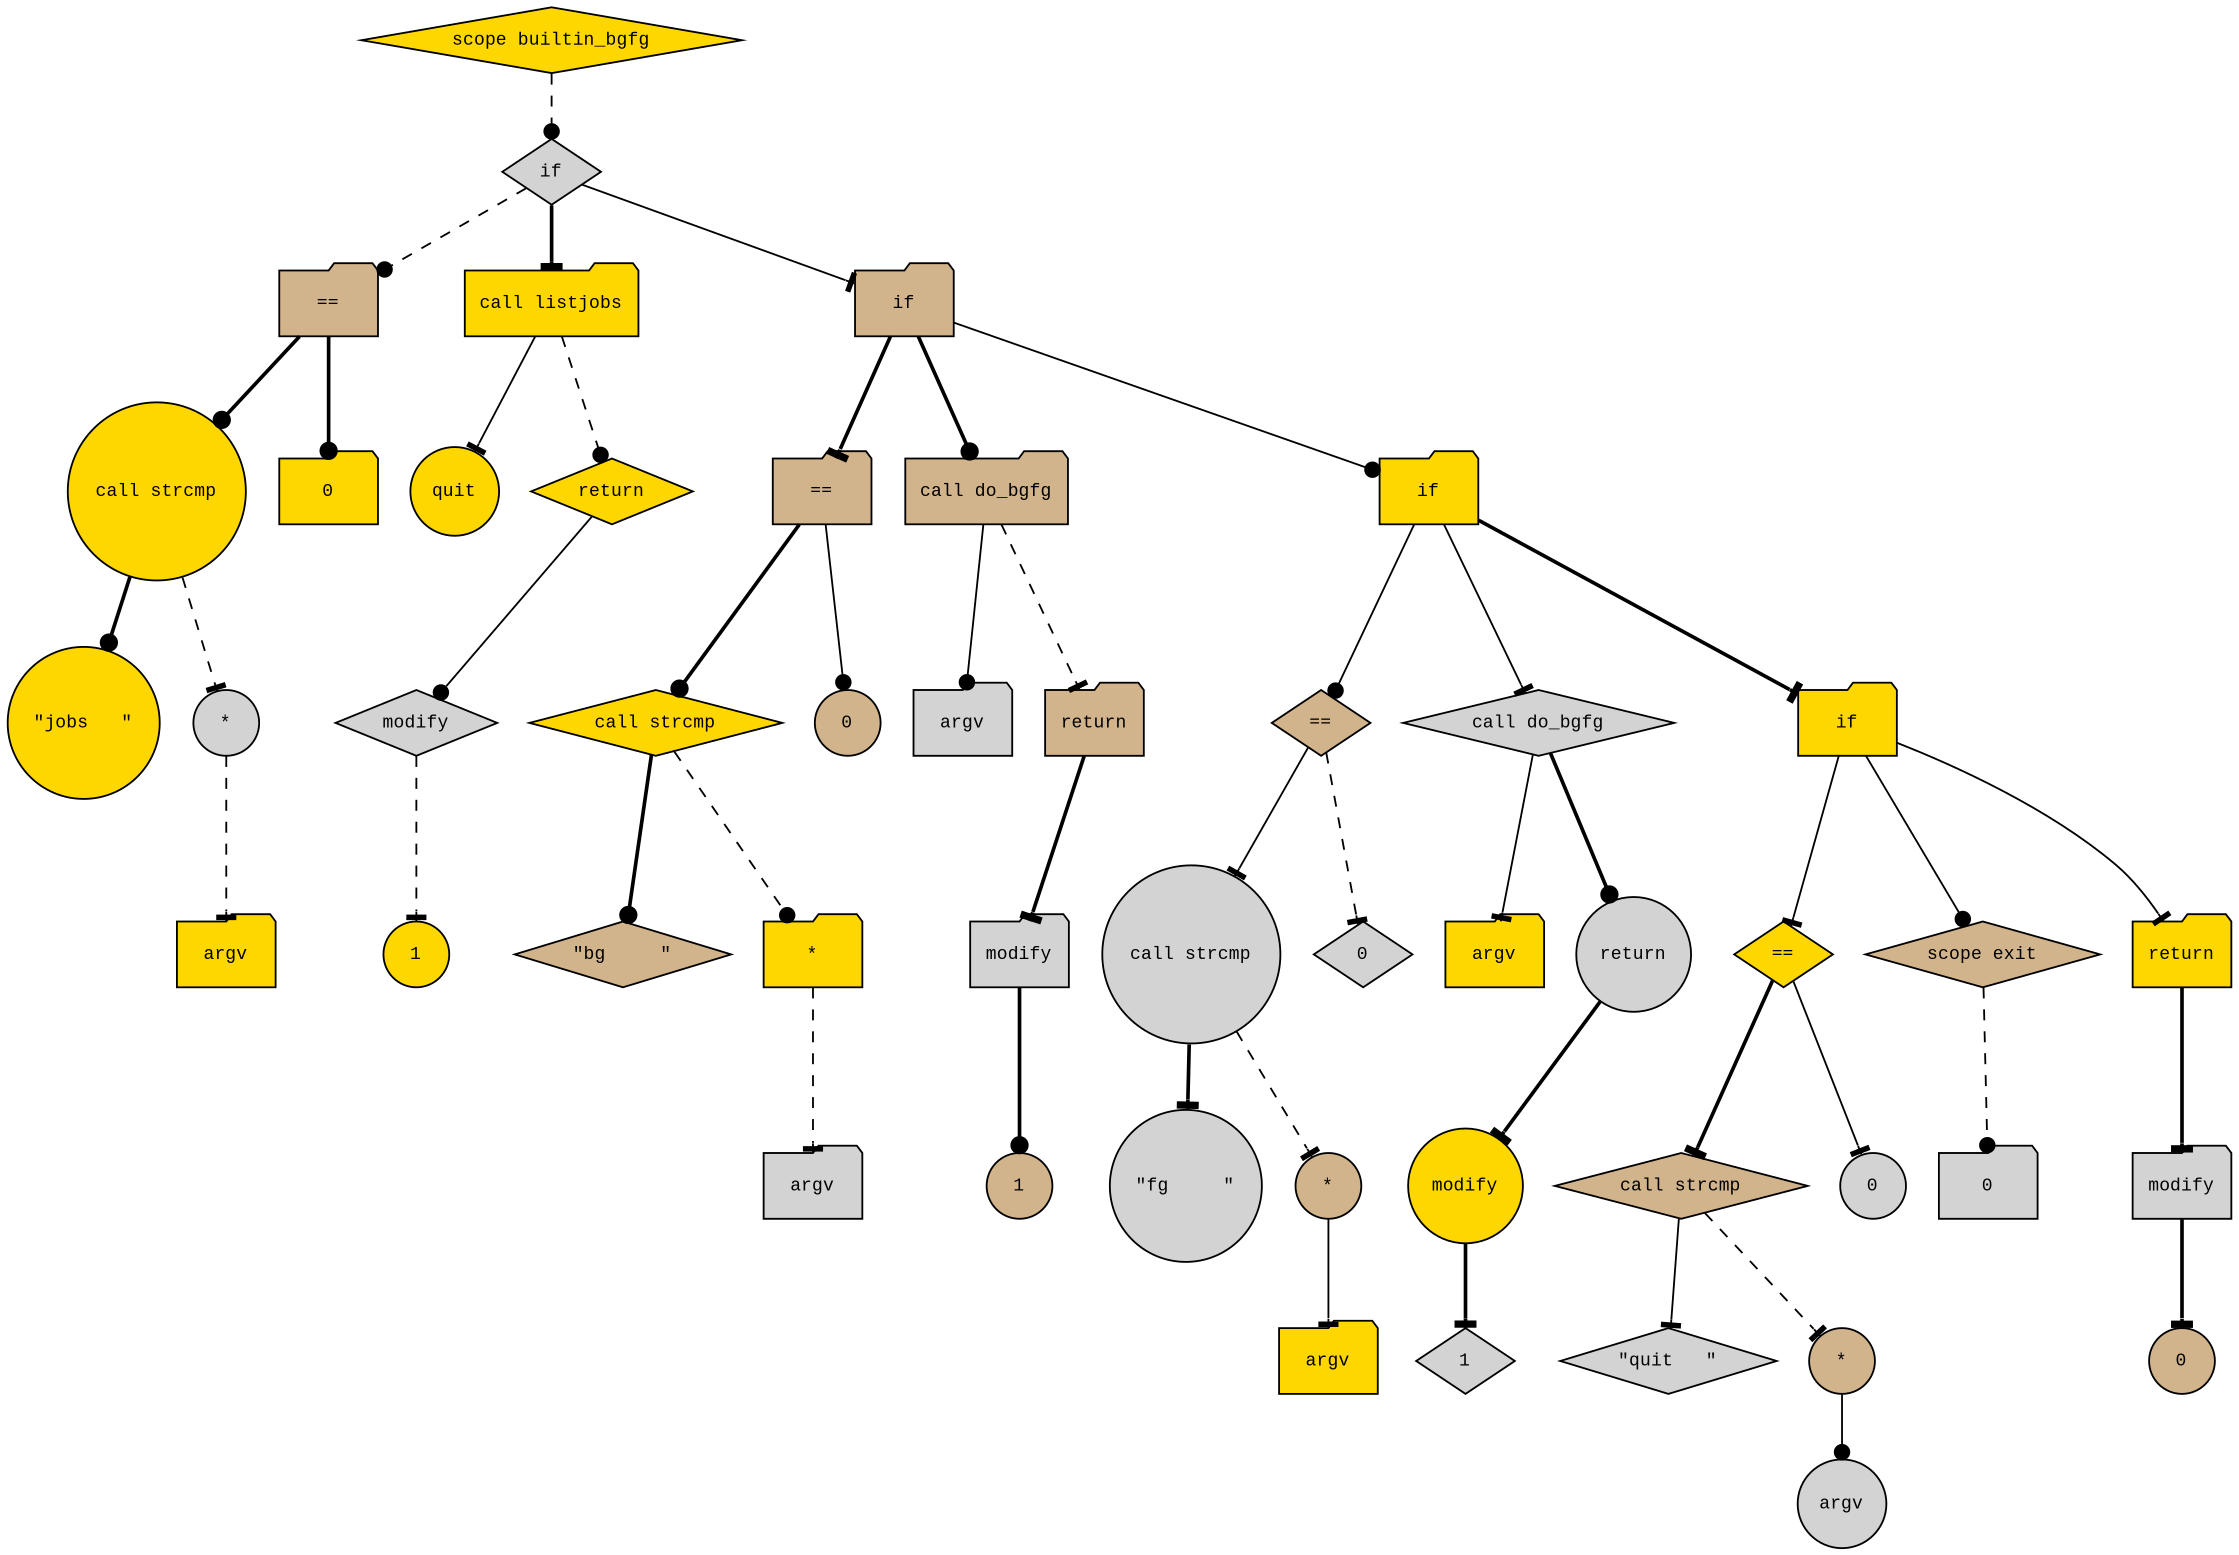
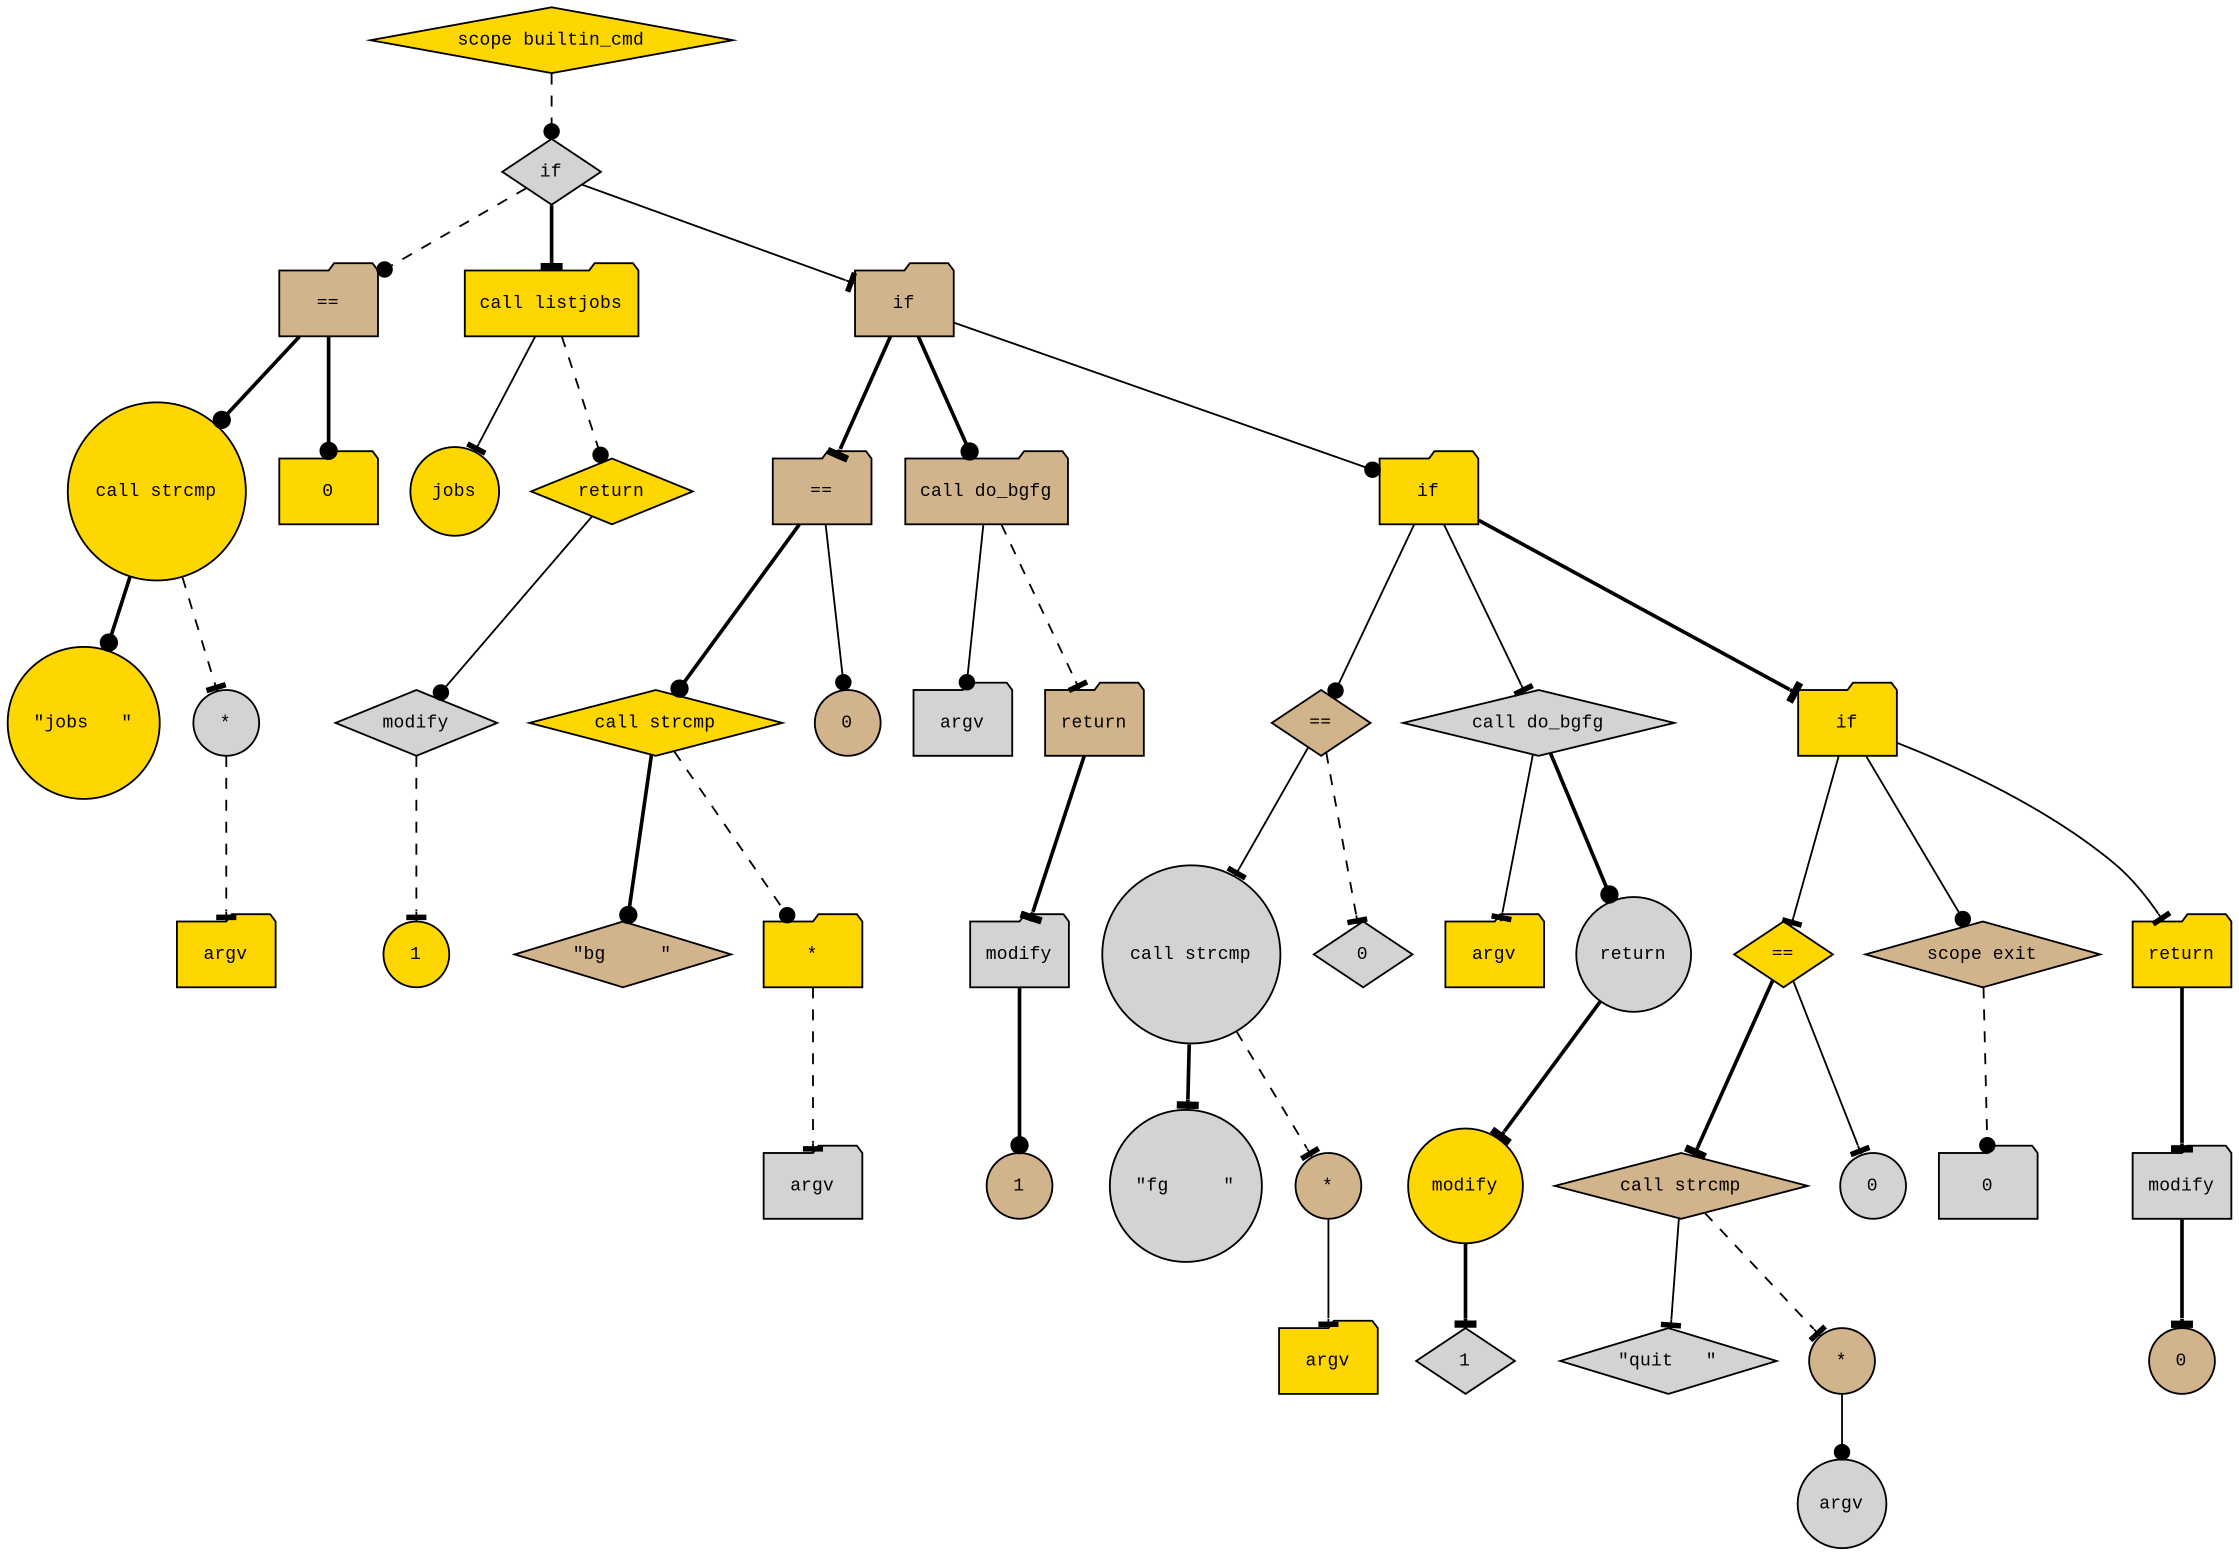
(552, 40) -> (552, 40)
(455, 491) -> (455, 491)
